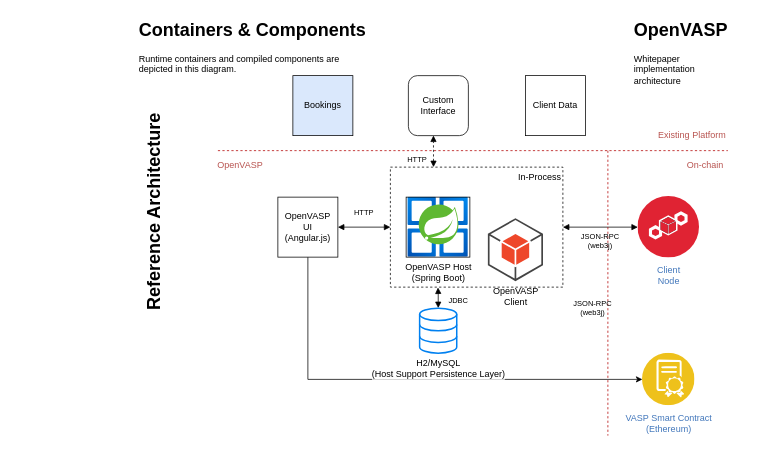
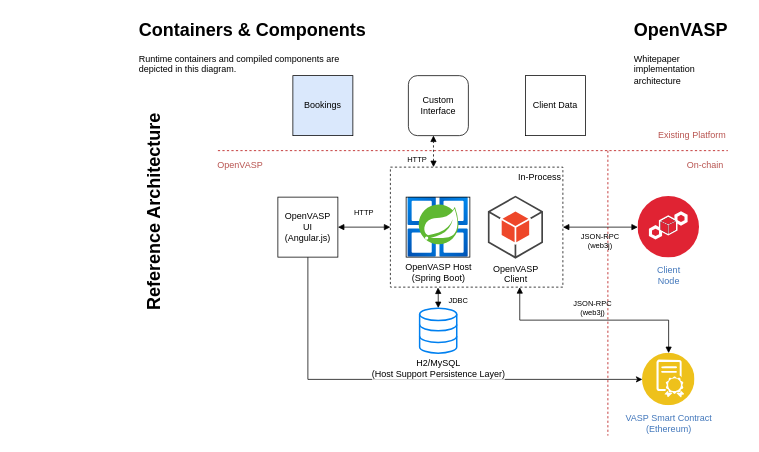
(515, 249) -> (515, 227)
none -> (669, 331)
